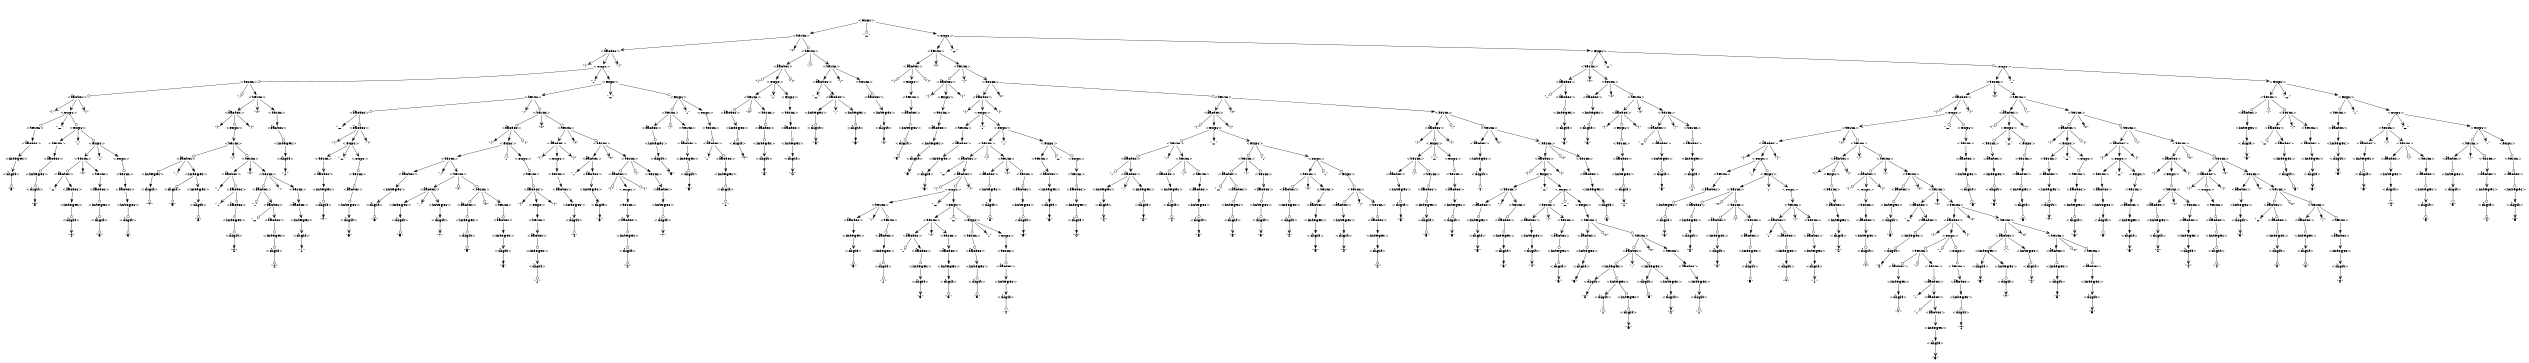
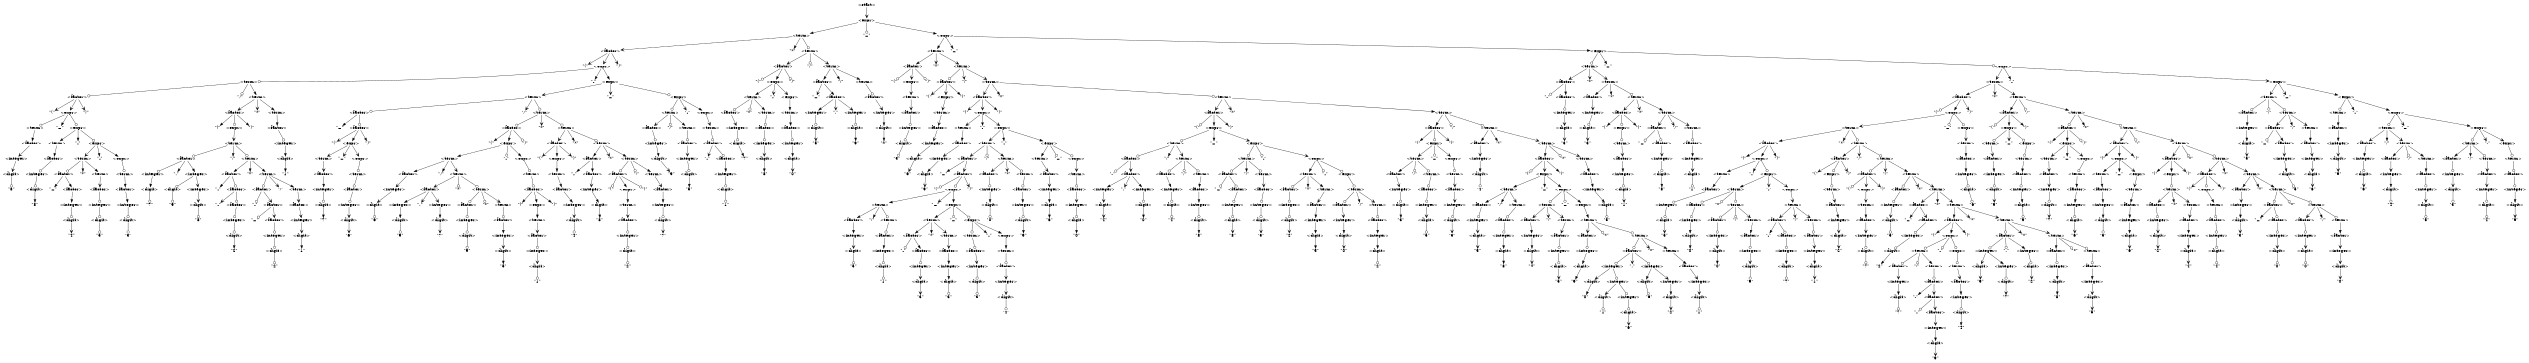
none -> (867, 5)
